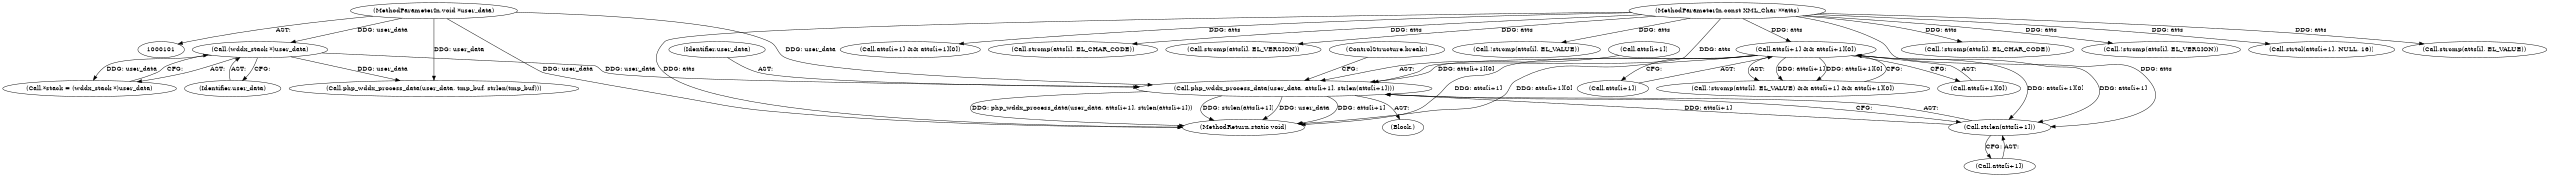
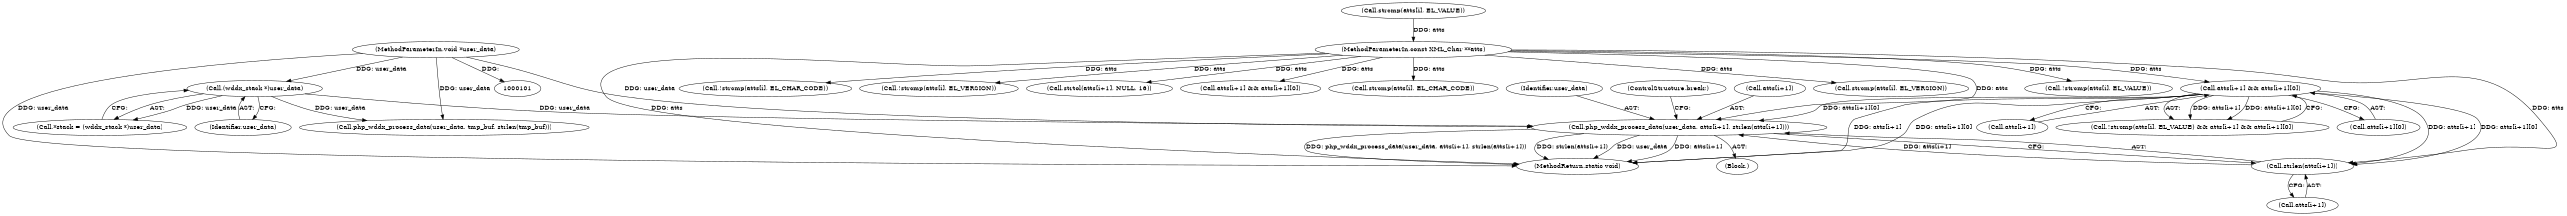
(2120, 24) -> (1413, 28)
(285, 30) -> (491, 69)
